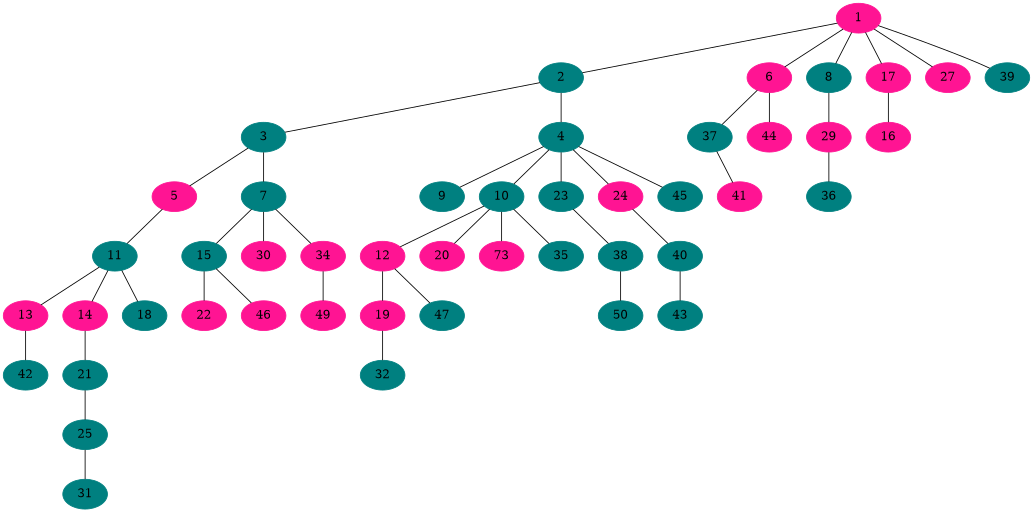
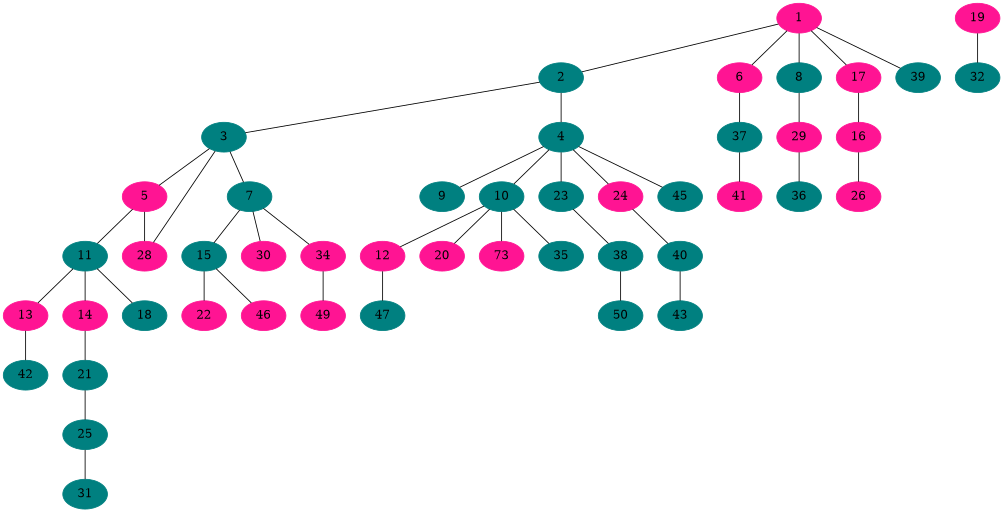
(948, 78) -> none
(769, 137) -> none
none -> (859, 197)
none -> (145, 256)
(383, 286) -> none
